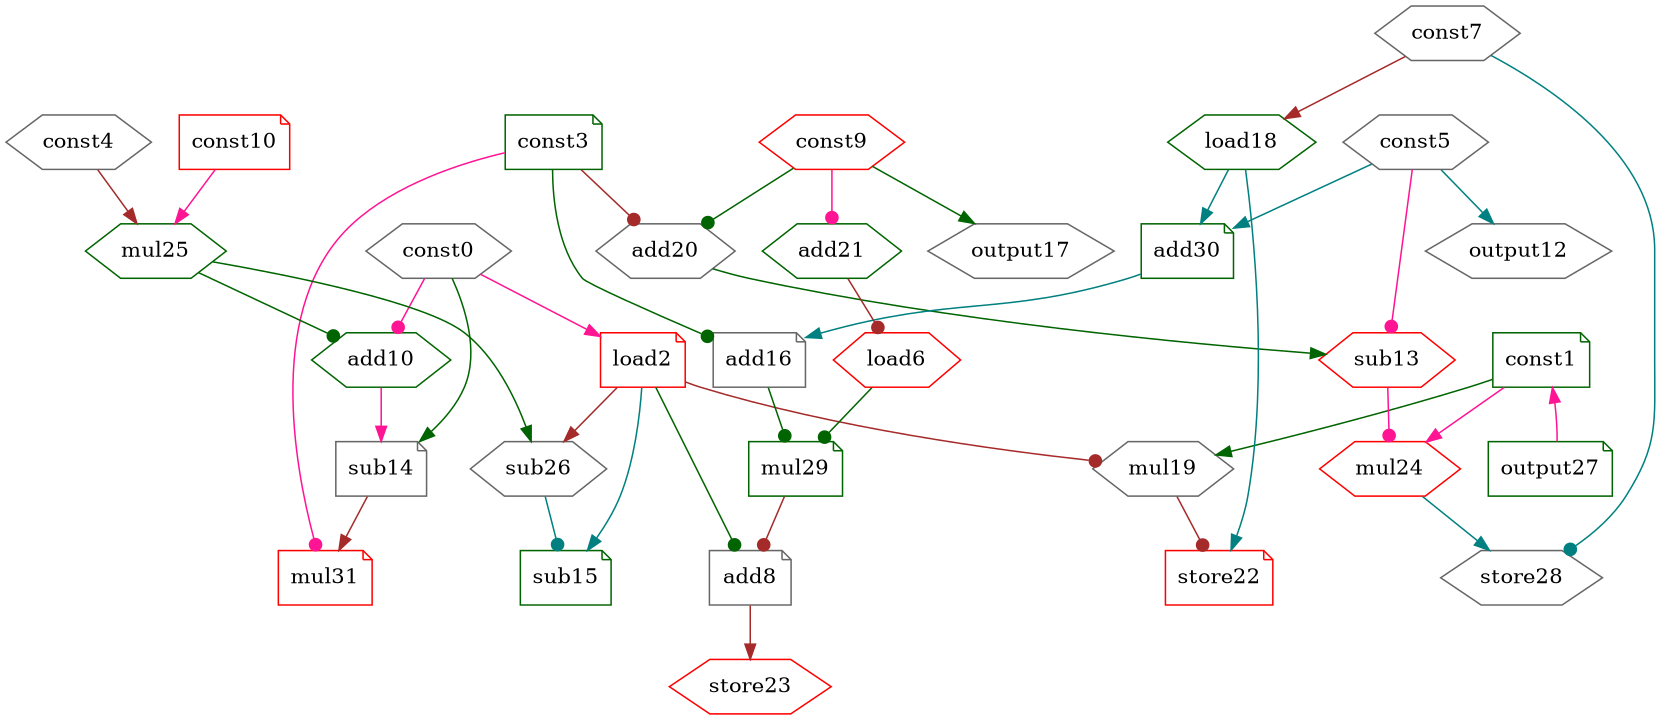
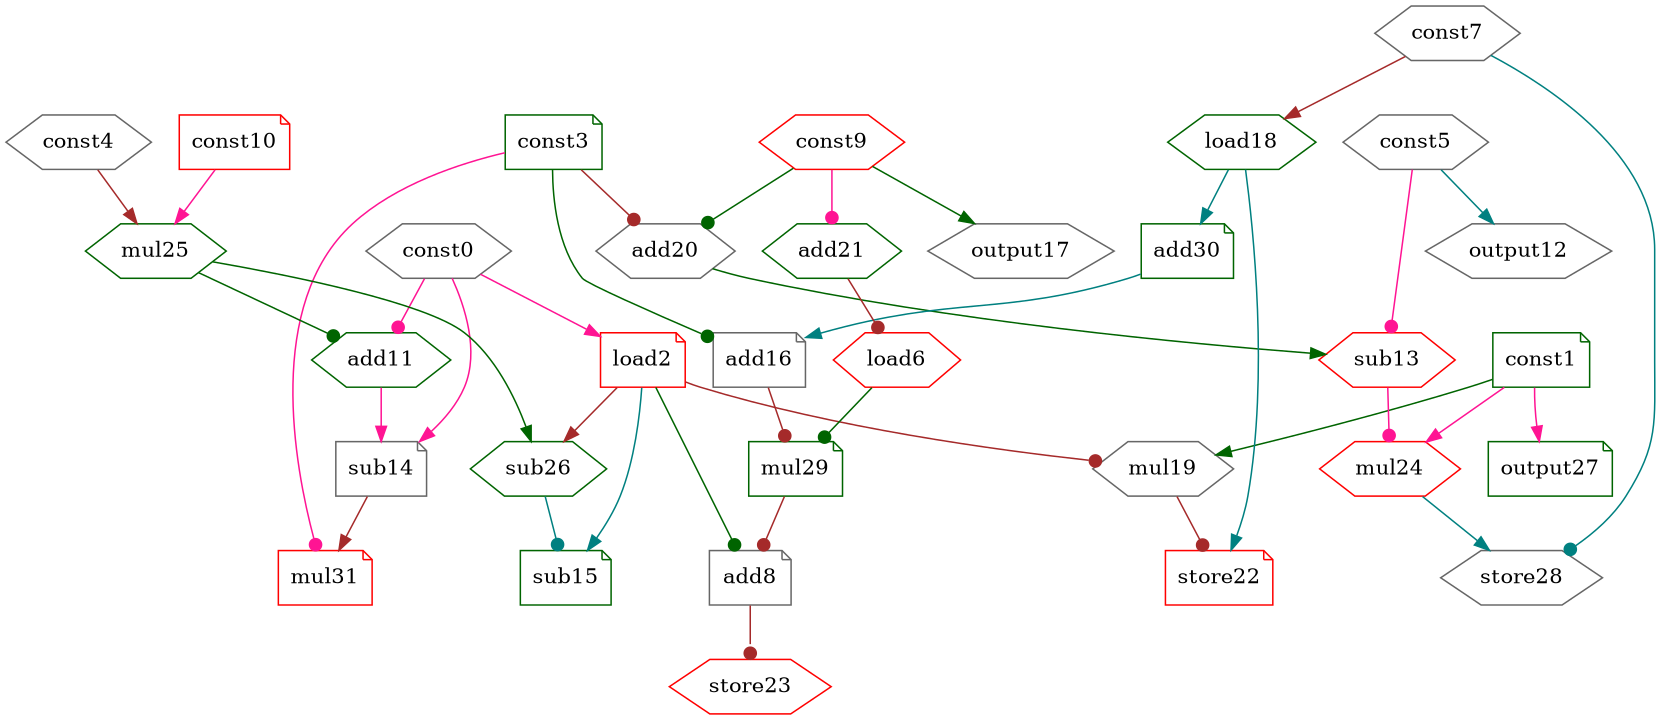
(1310, 193) -> none
(381, 360) -> (381, 360)
(471, 360) -> (471, 360)
(779, 418) -> (779, 418)
(1557, 422) -> (1535, 407)
(538, 469) -> (538, 469)
(750, 625) -> (750, 625)
